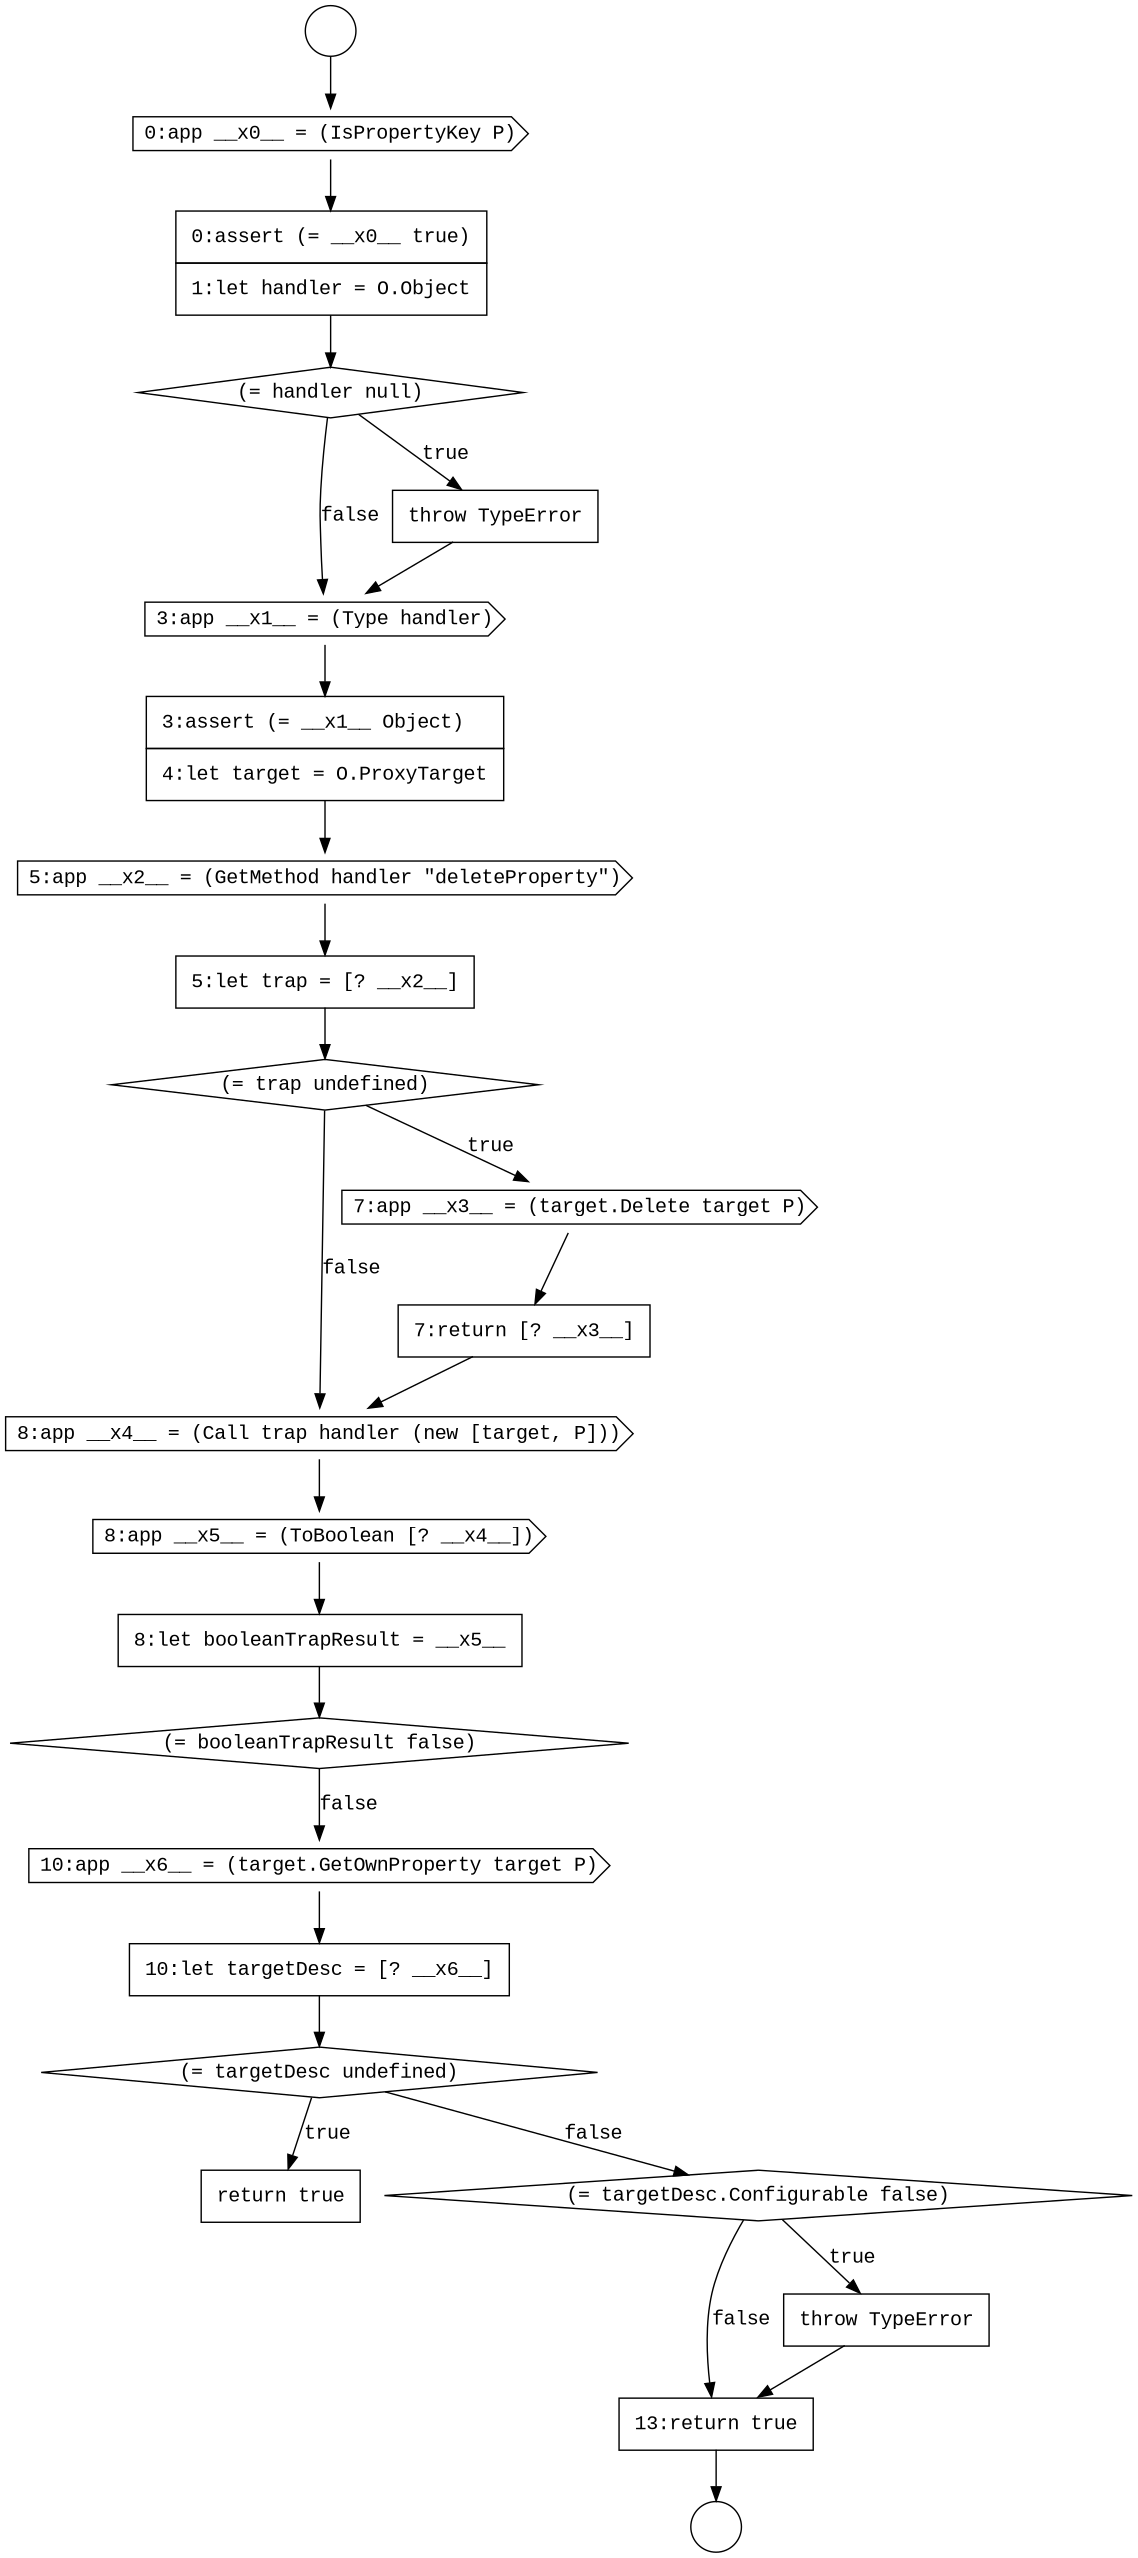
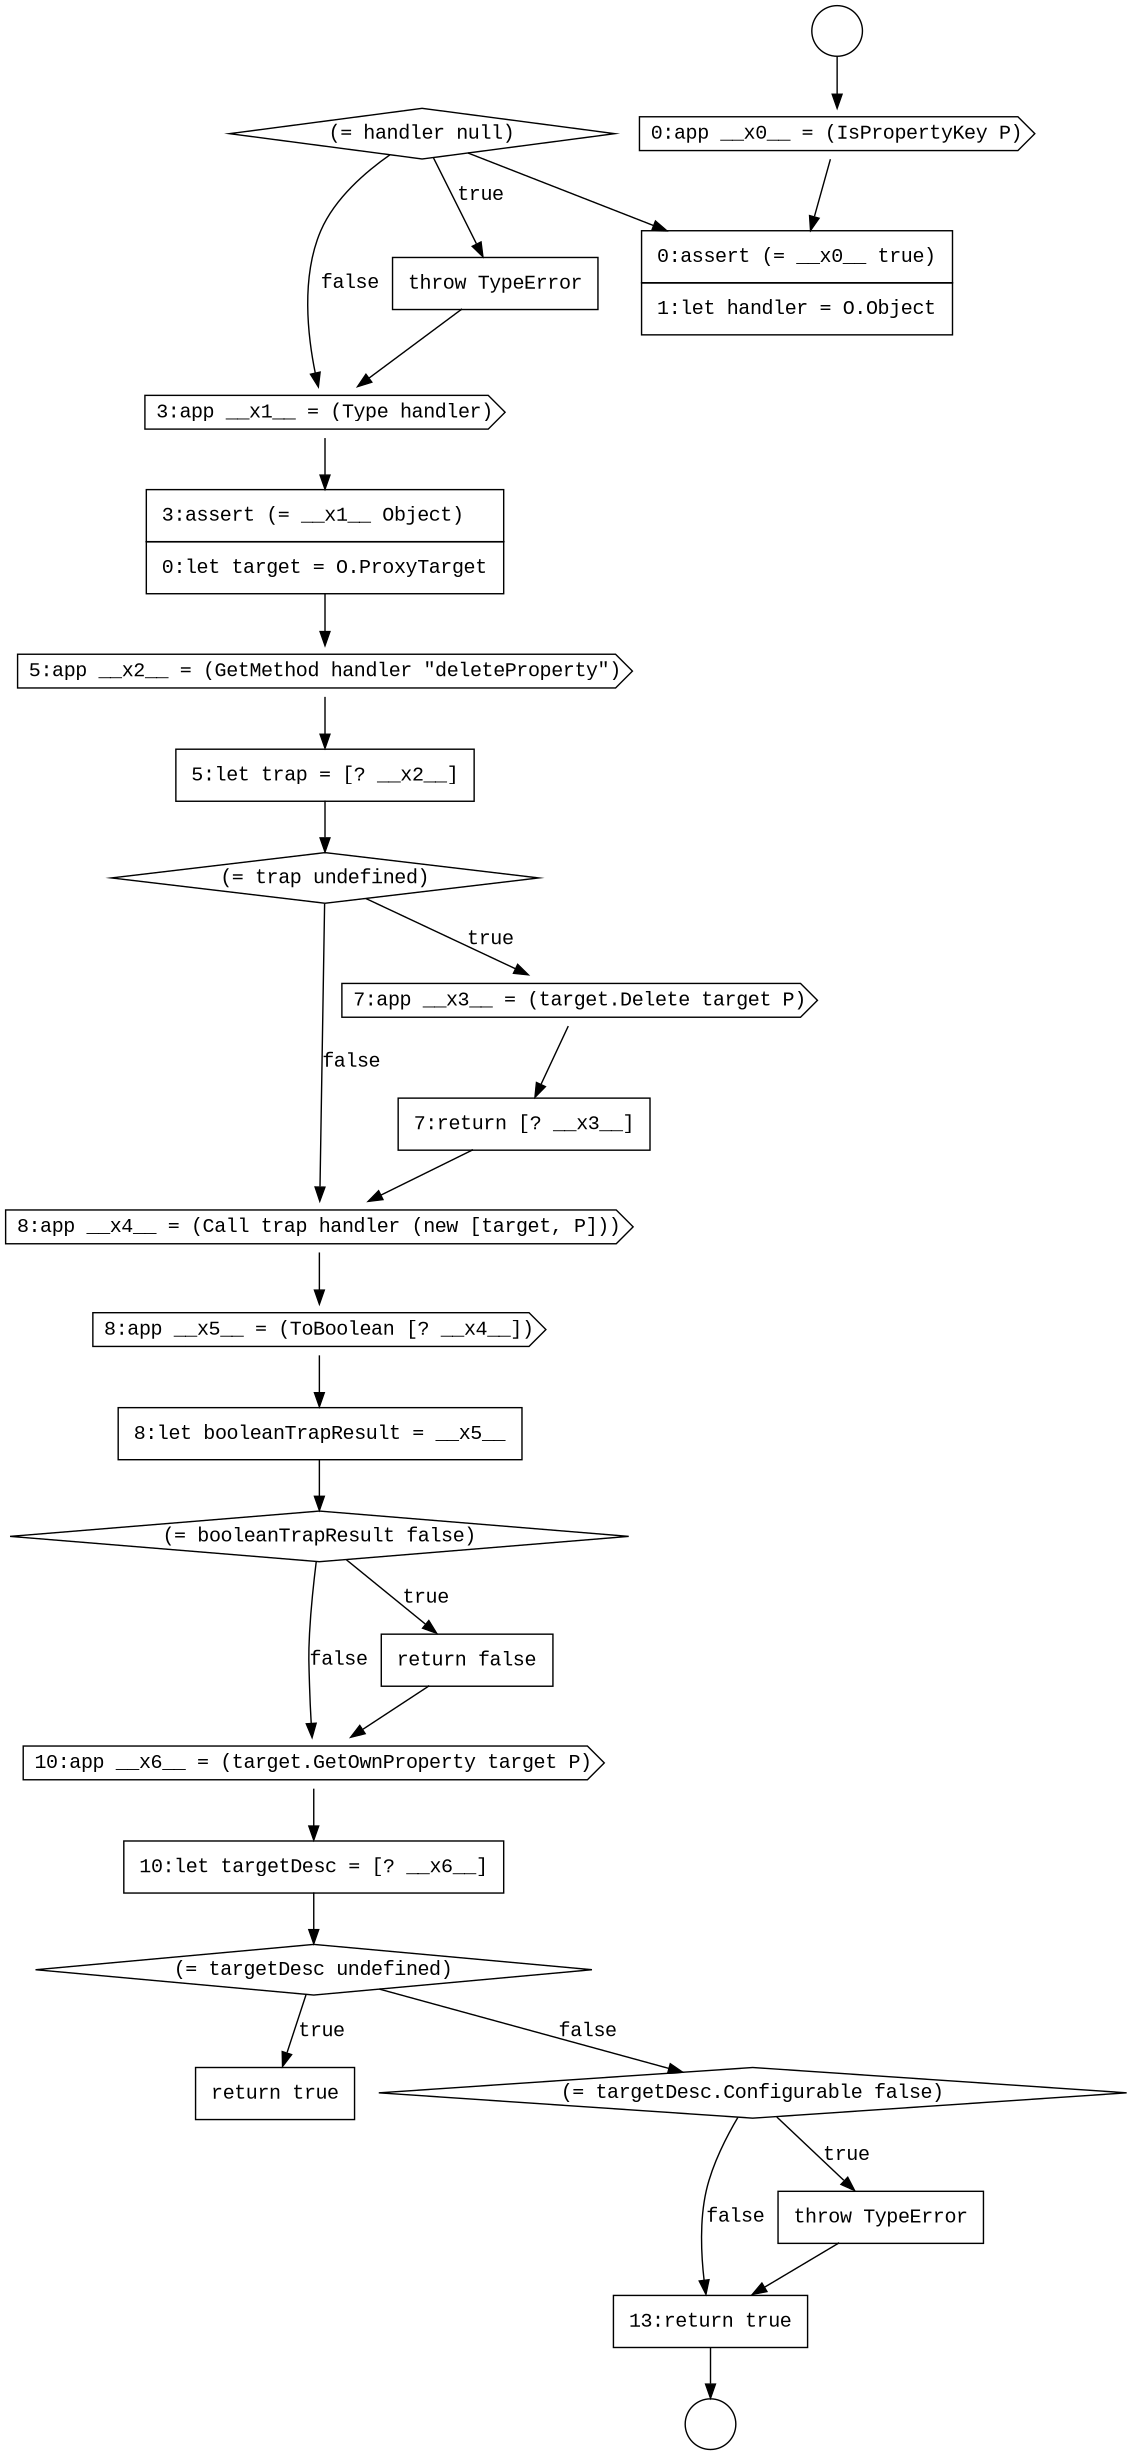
(331, 334) -> (561, 189)
(325, 774) -> (325, 567)
none -> (467, 1659)
